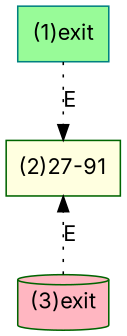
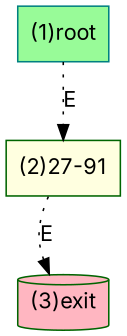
(63, 34) -> (63, 34)
(63, 243) -> (39, 228)
